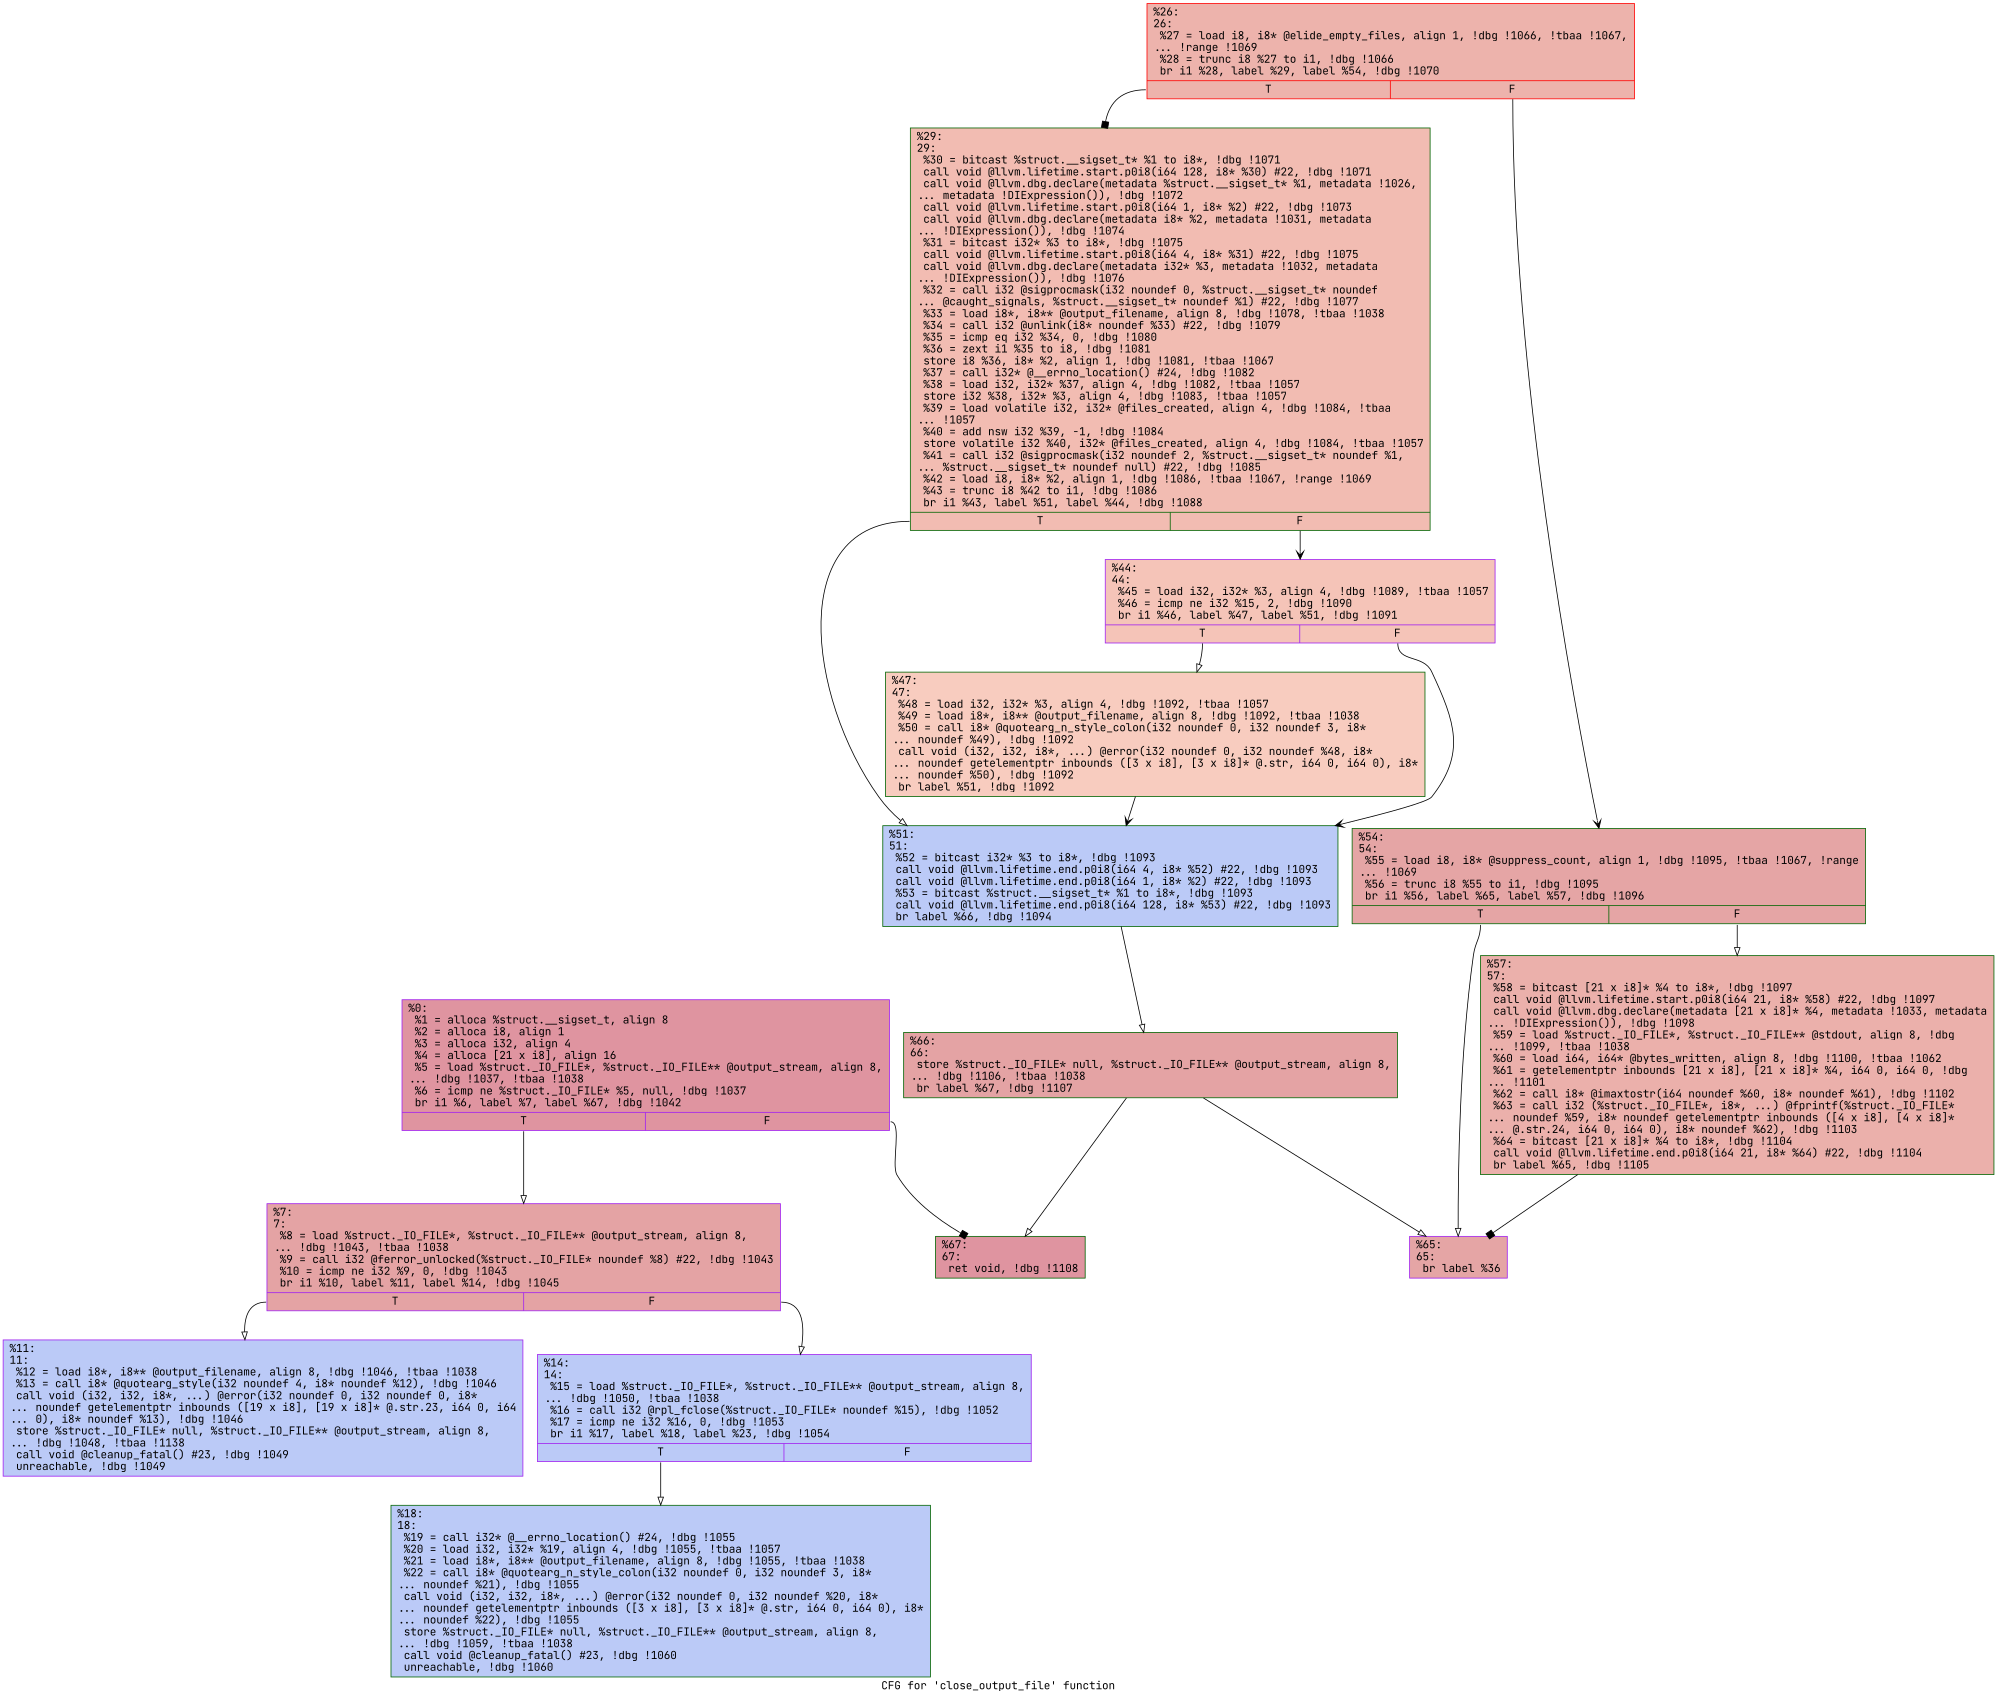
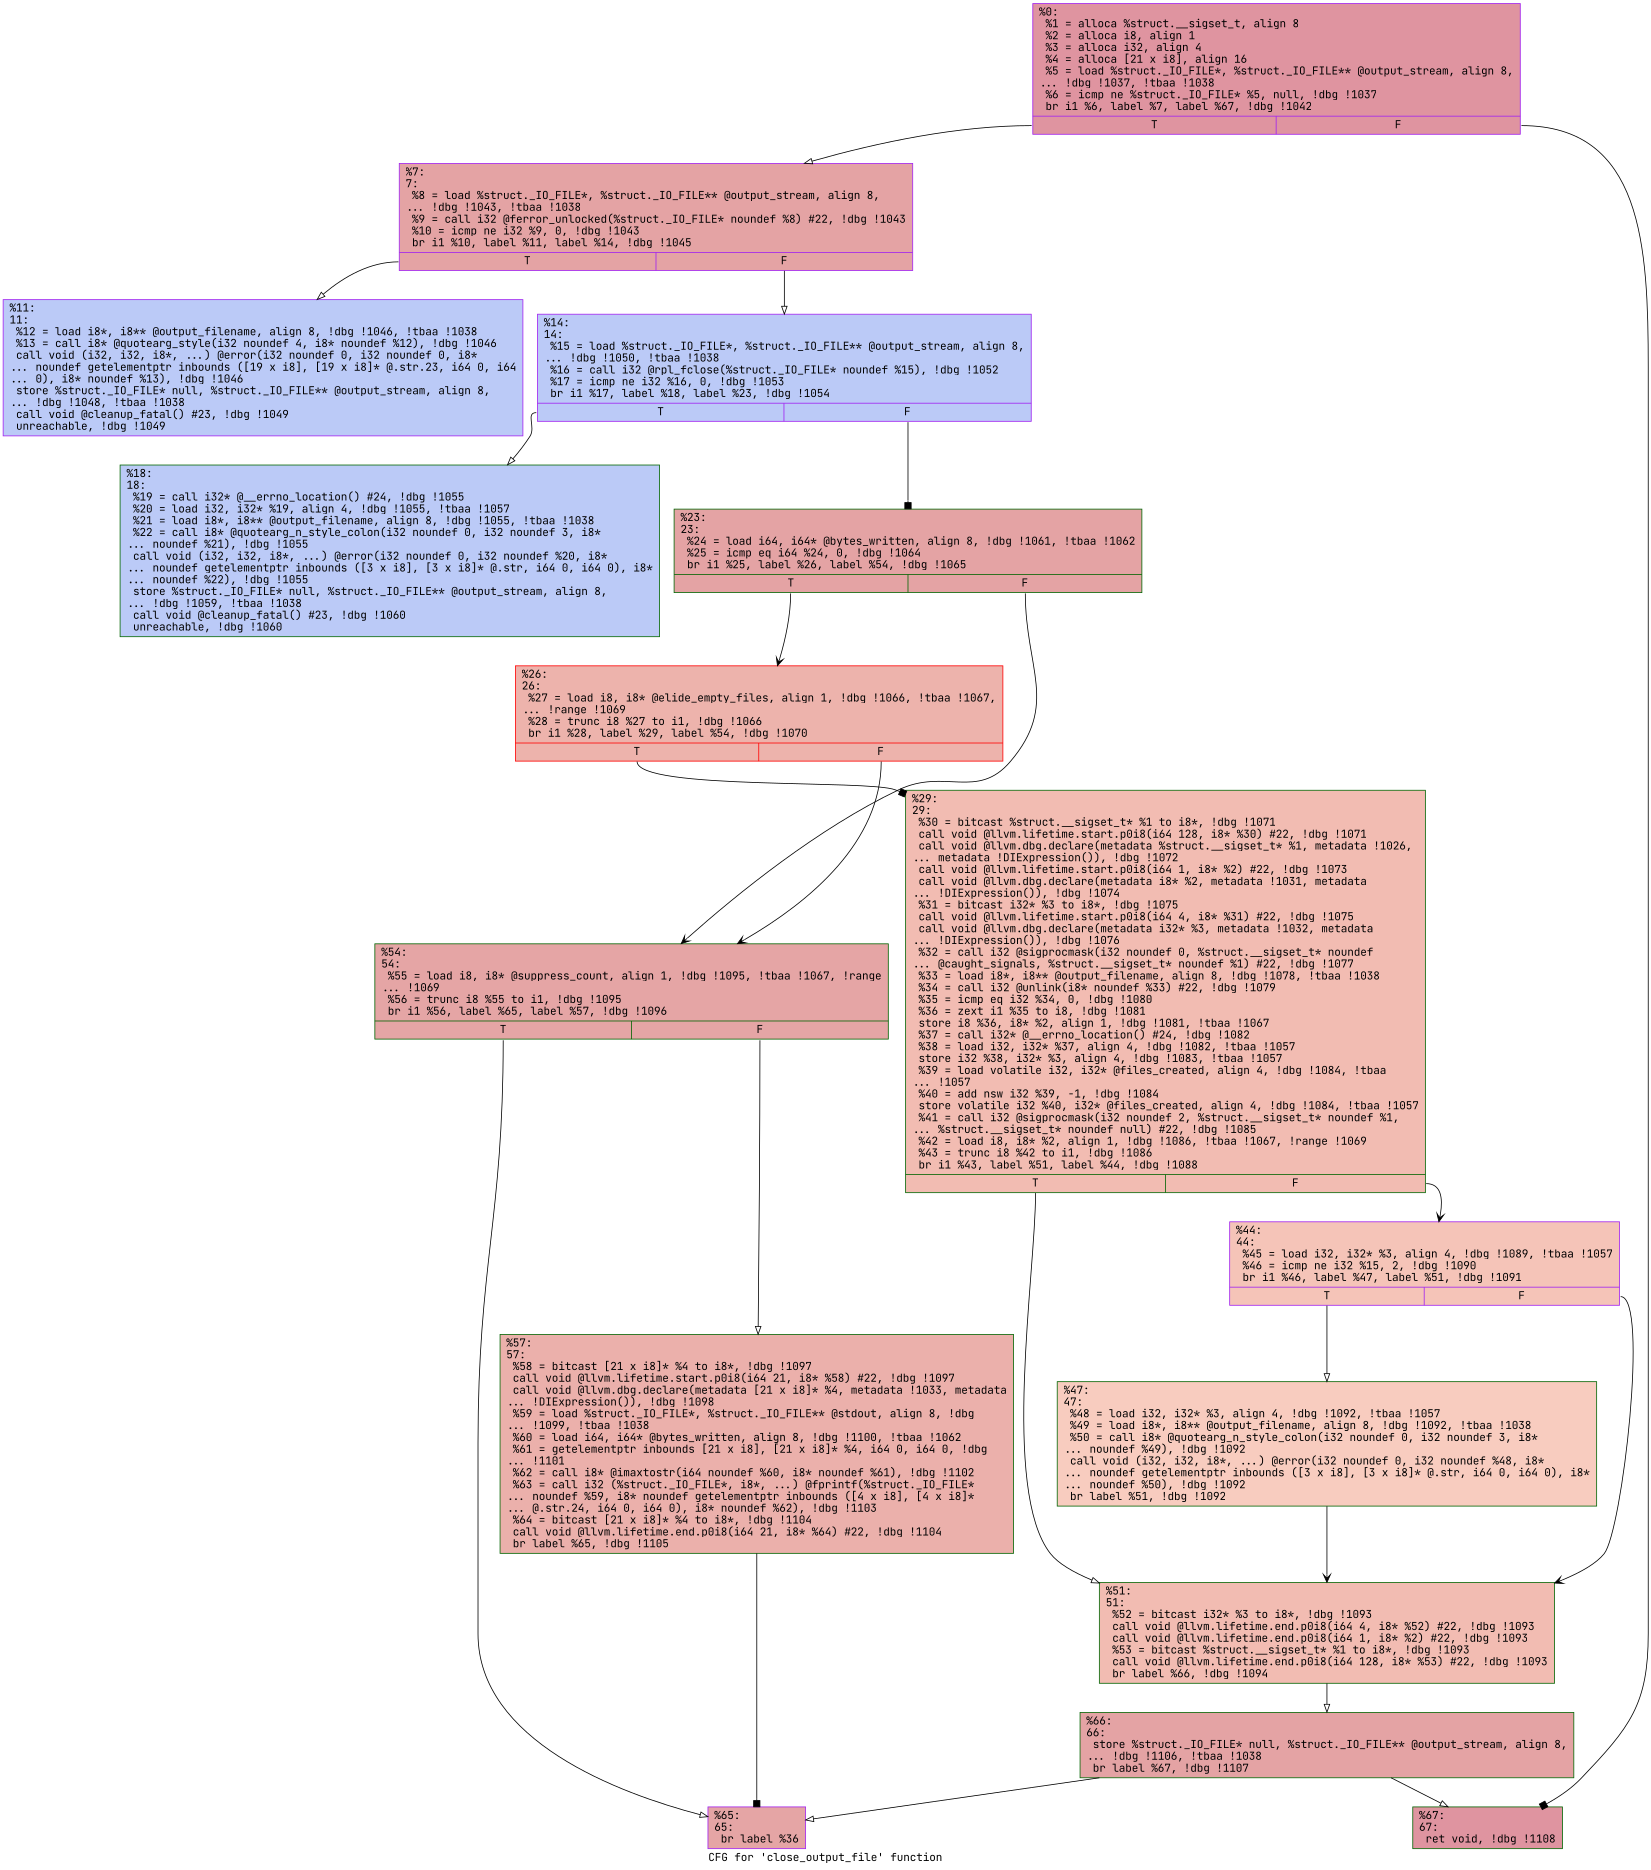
none -> (908, 551)
(1110, 876) -> (1327, 1633)
(97, 1443) -> (97, 403)
